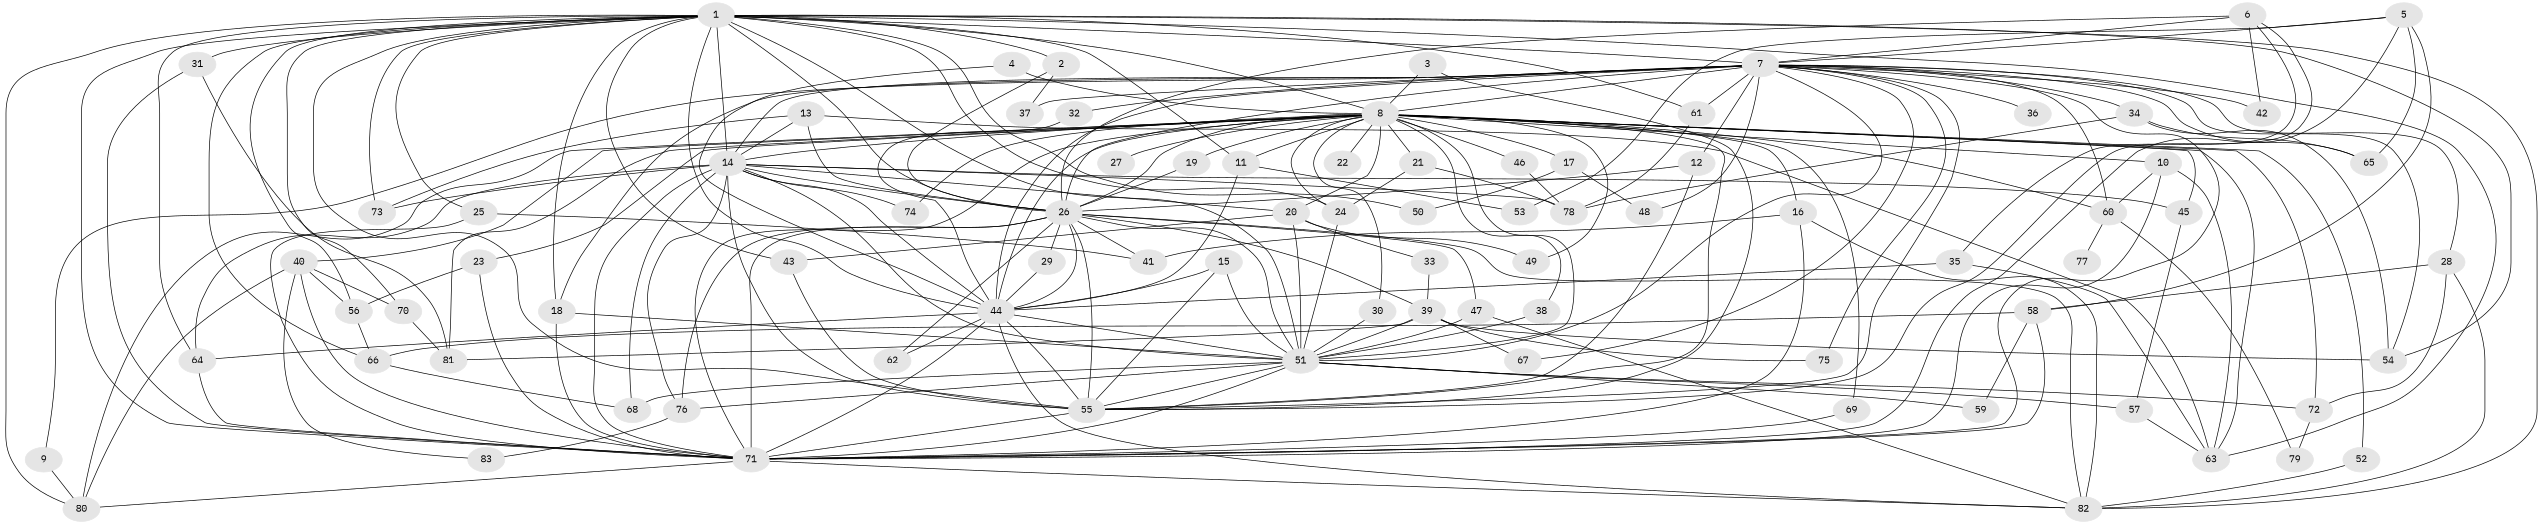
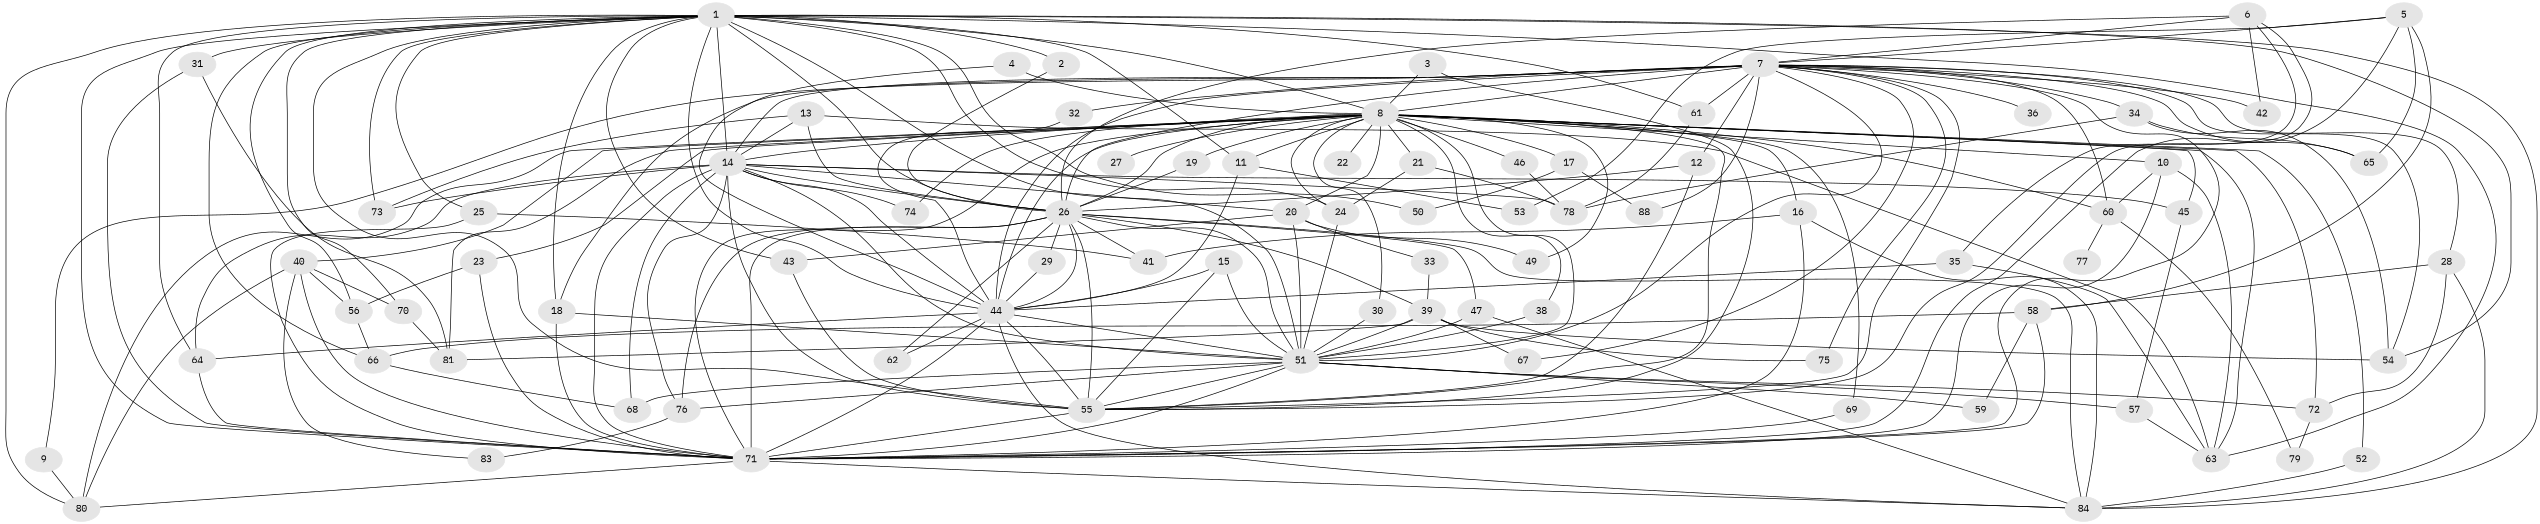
(1238, 37) -> none
(1025, 114) -> none
(1644, 213) -> (1644, 213)
(2084, 509) -> (2084, 509)
